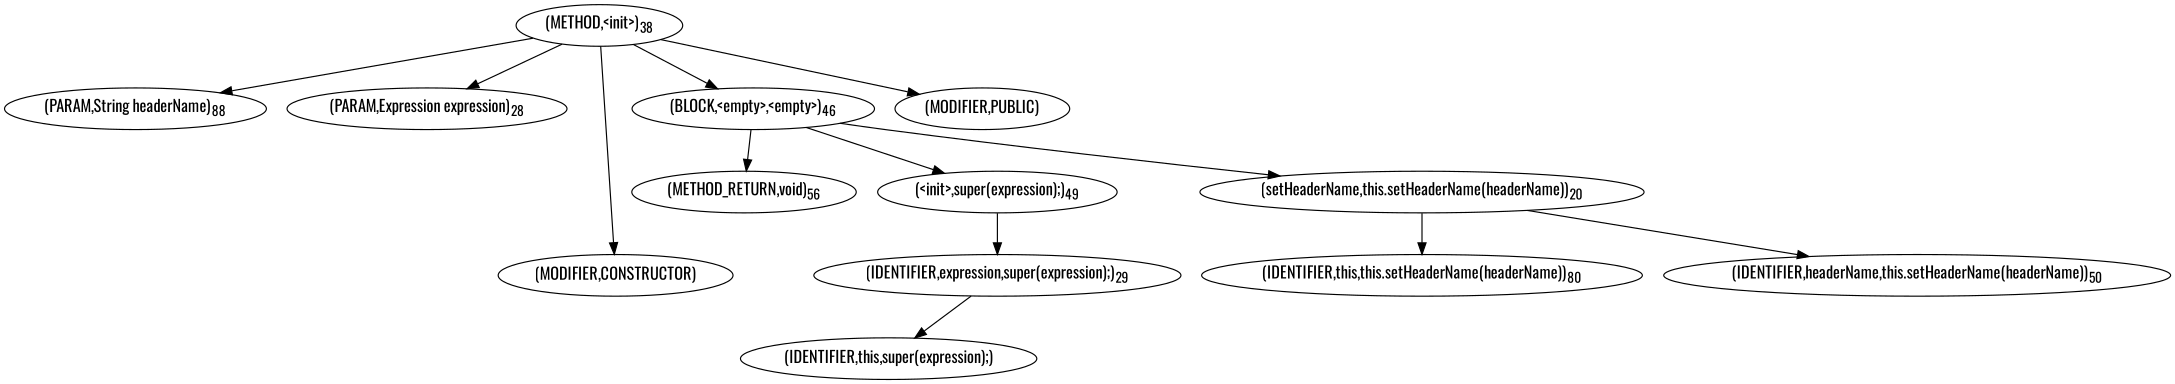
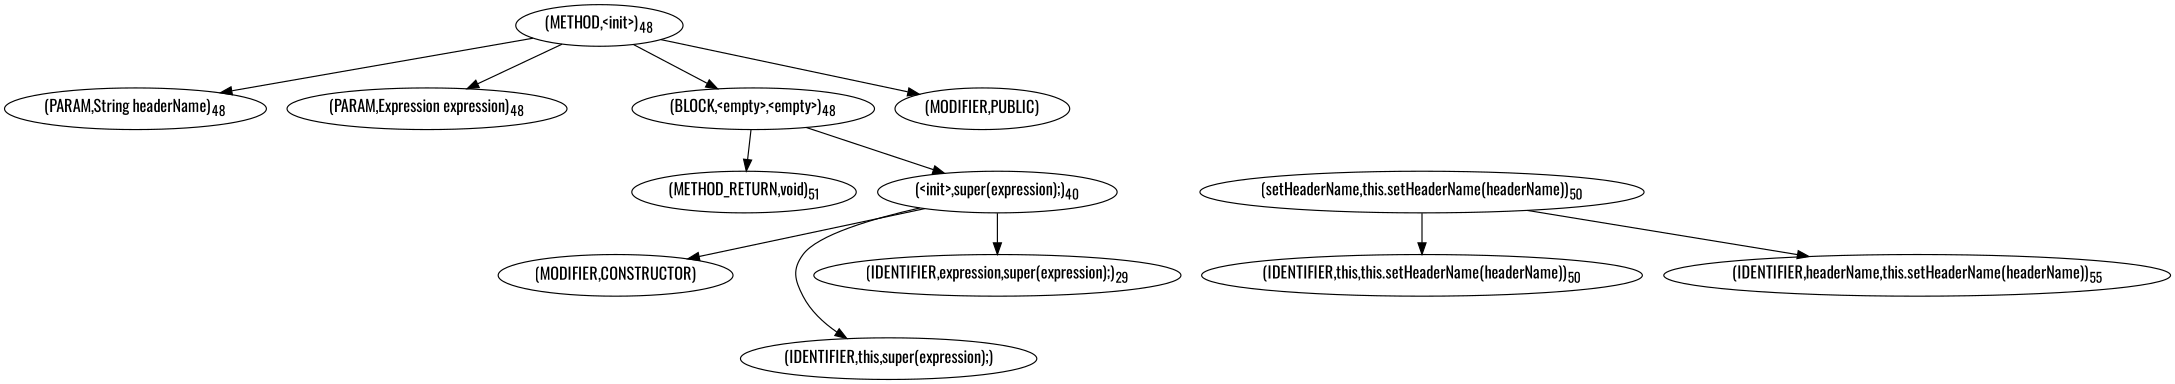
(647, 24) -> (647, 24)
(219, 107) -> (219, 107)
(518, 107) -> (518, 107)
(830, 107) -> (830, 107)
(607, 144) -> (812, 233)
(1054, 151) -> none
(814, 190) -> (814, 190)
(1073, 190) -> (1073, 190)
(1576, 190) -> (1576, 190)
(1575, 274) -> (1575, 274)
(2096, 274) -> (2096, 274)
(948, 314) -> (815, 244)
